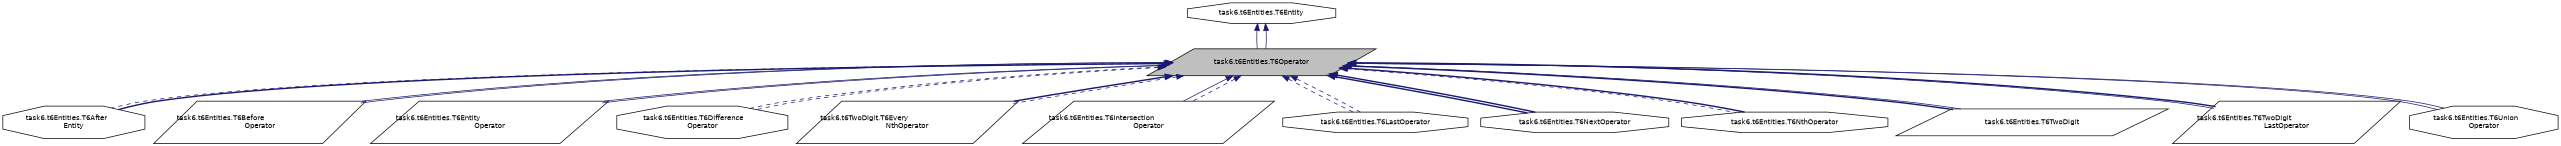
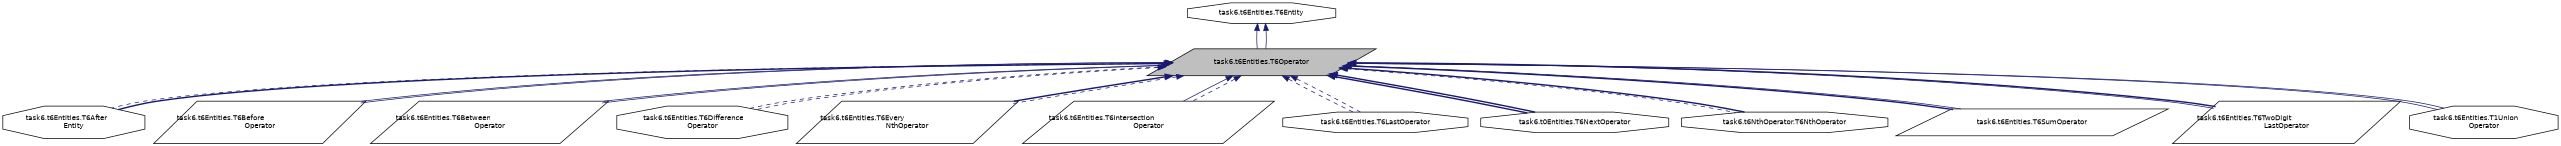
(490, 122) -> (490, 122)
(907, 122) -> (907, 122)
(1575, 122) -> (1575, 122)
(1785, 122) -> (1785, 122)
(2032, 122) -> (2032, 122)
(2484, 122) -> (2484, 122)
